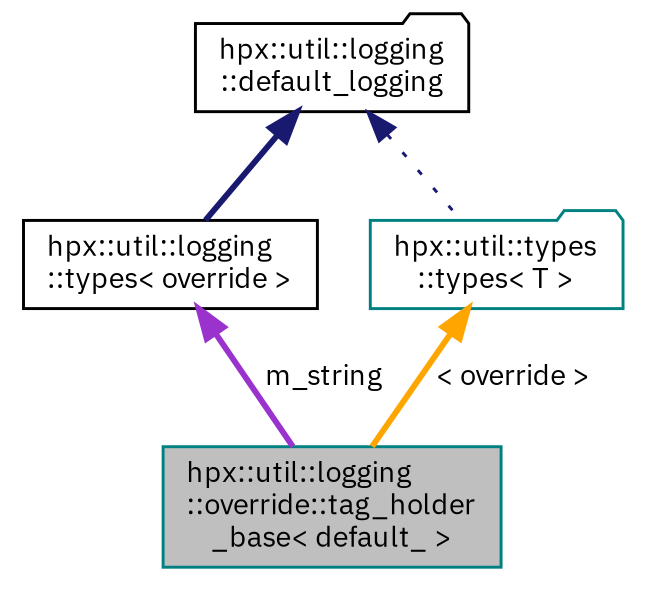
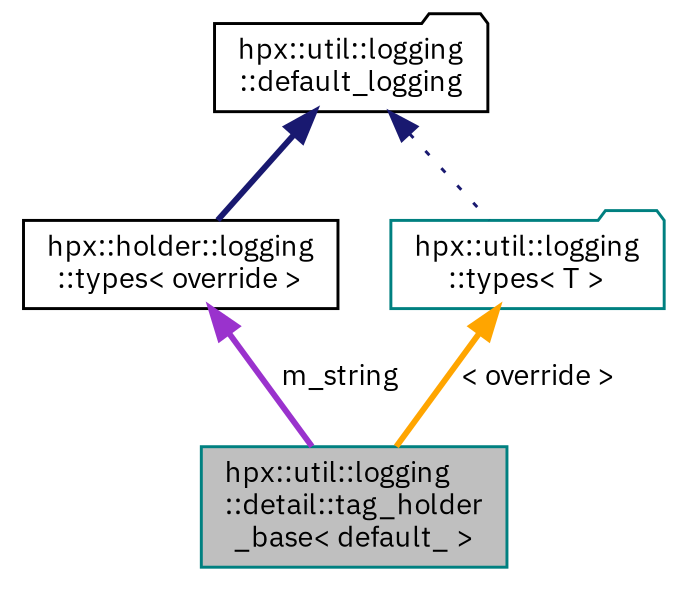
(170, 264) -> (181, 264)
(497, 264) -> (528, 264)
(332, 507) -> (354, 507)
